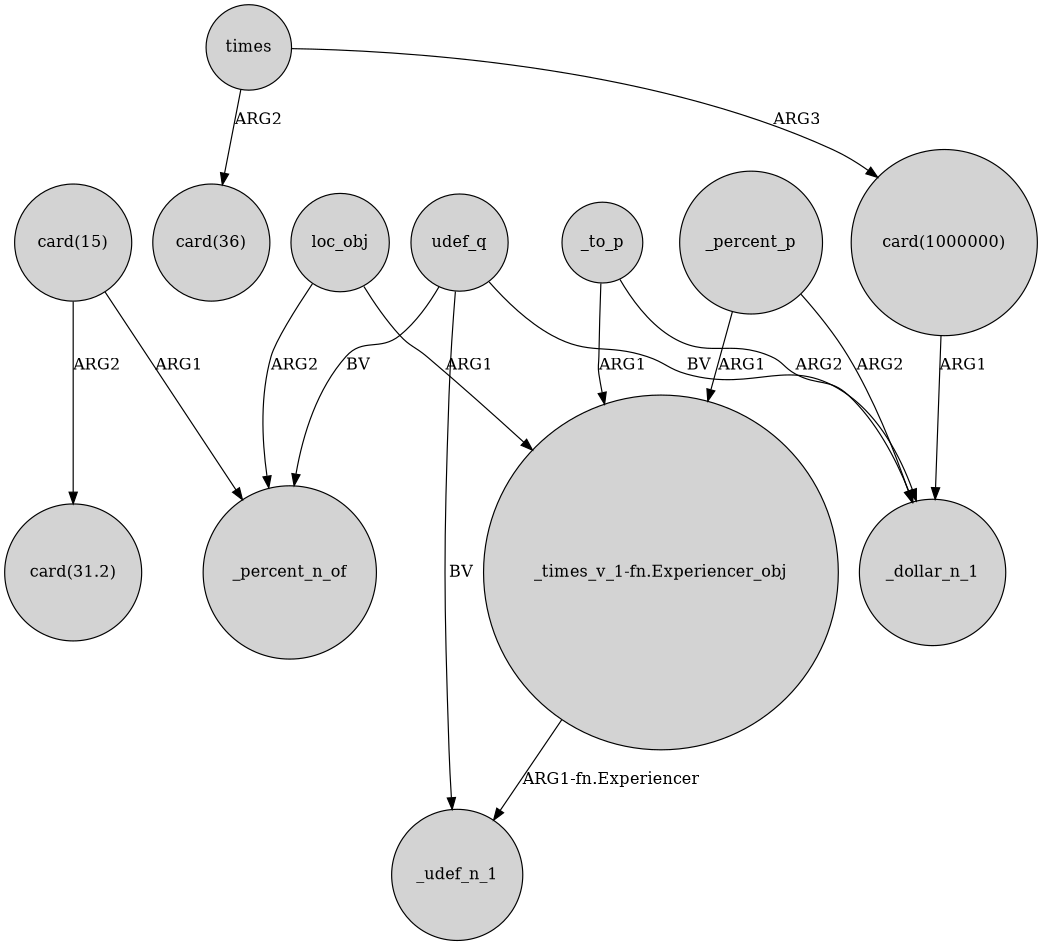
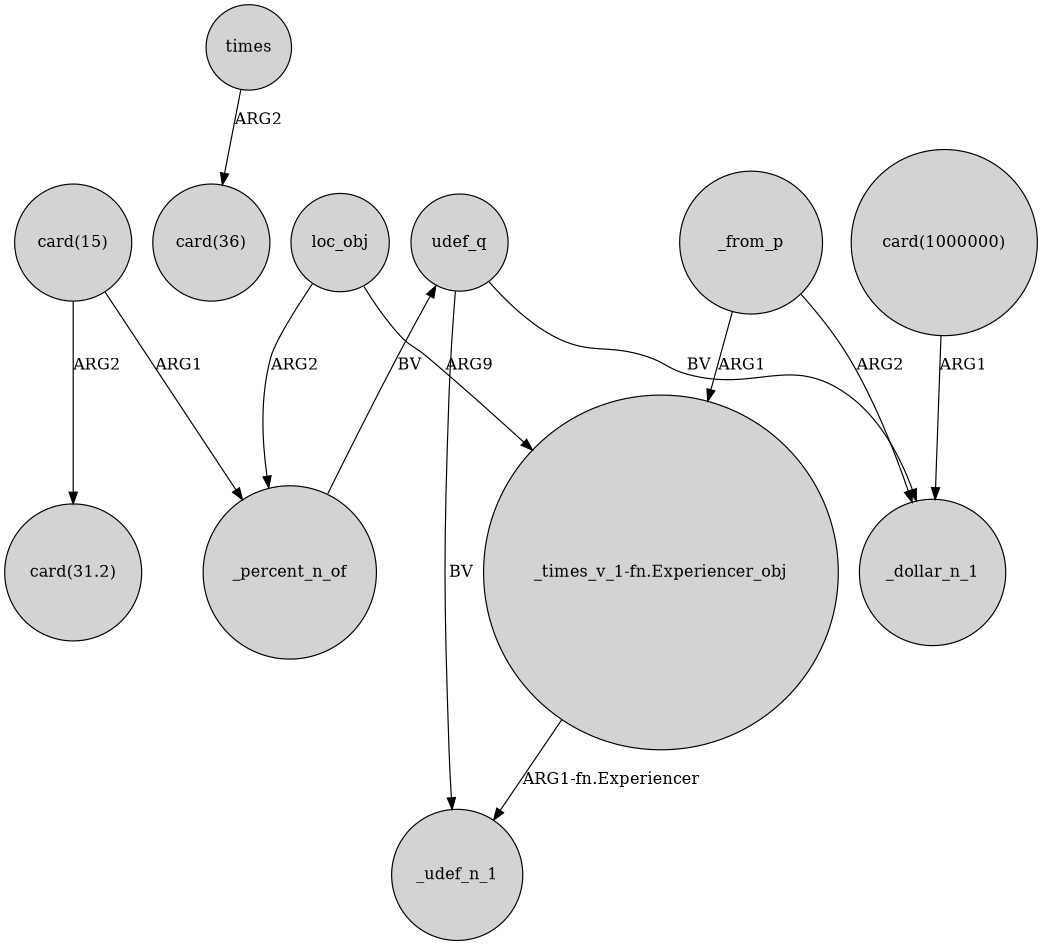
(587, 77) -> none
(602, 243) -> none
(751, 243) -> (751, 243)
(344, 359) -> (378, 395)
(470, 365) -> (470, 365)
